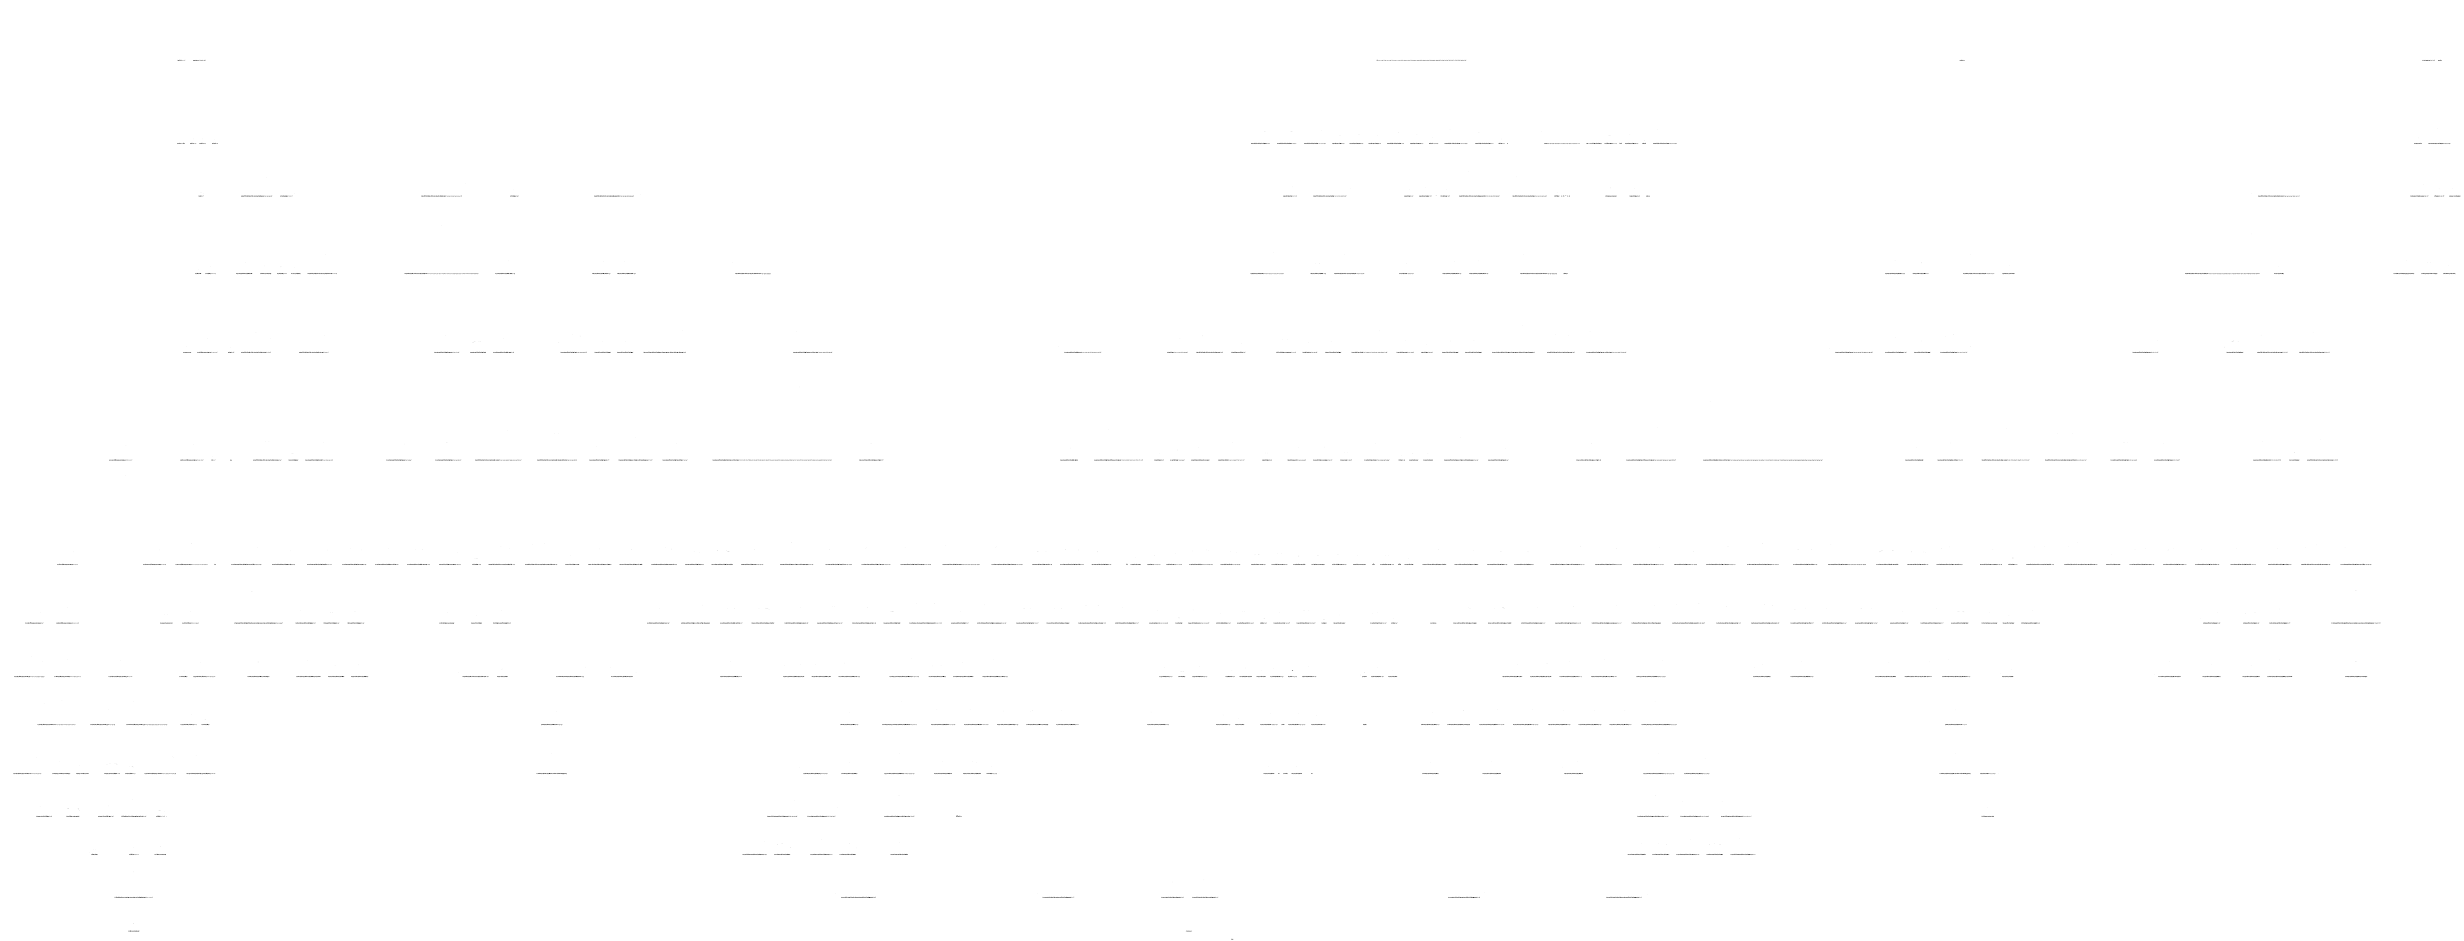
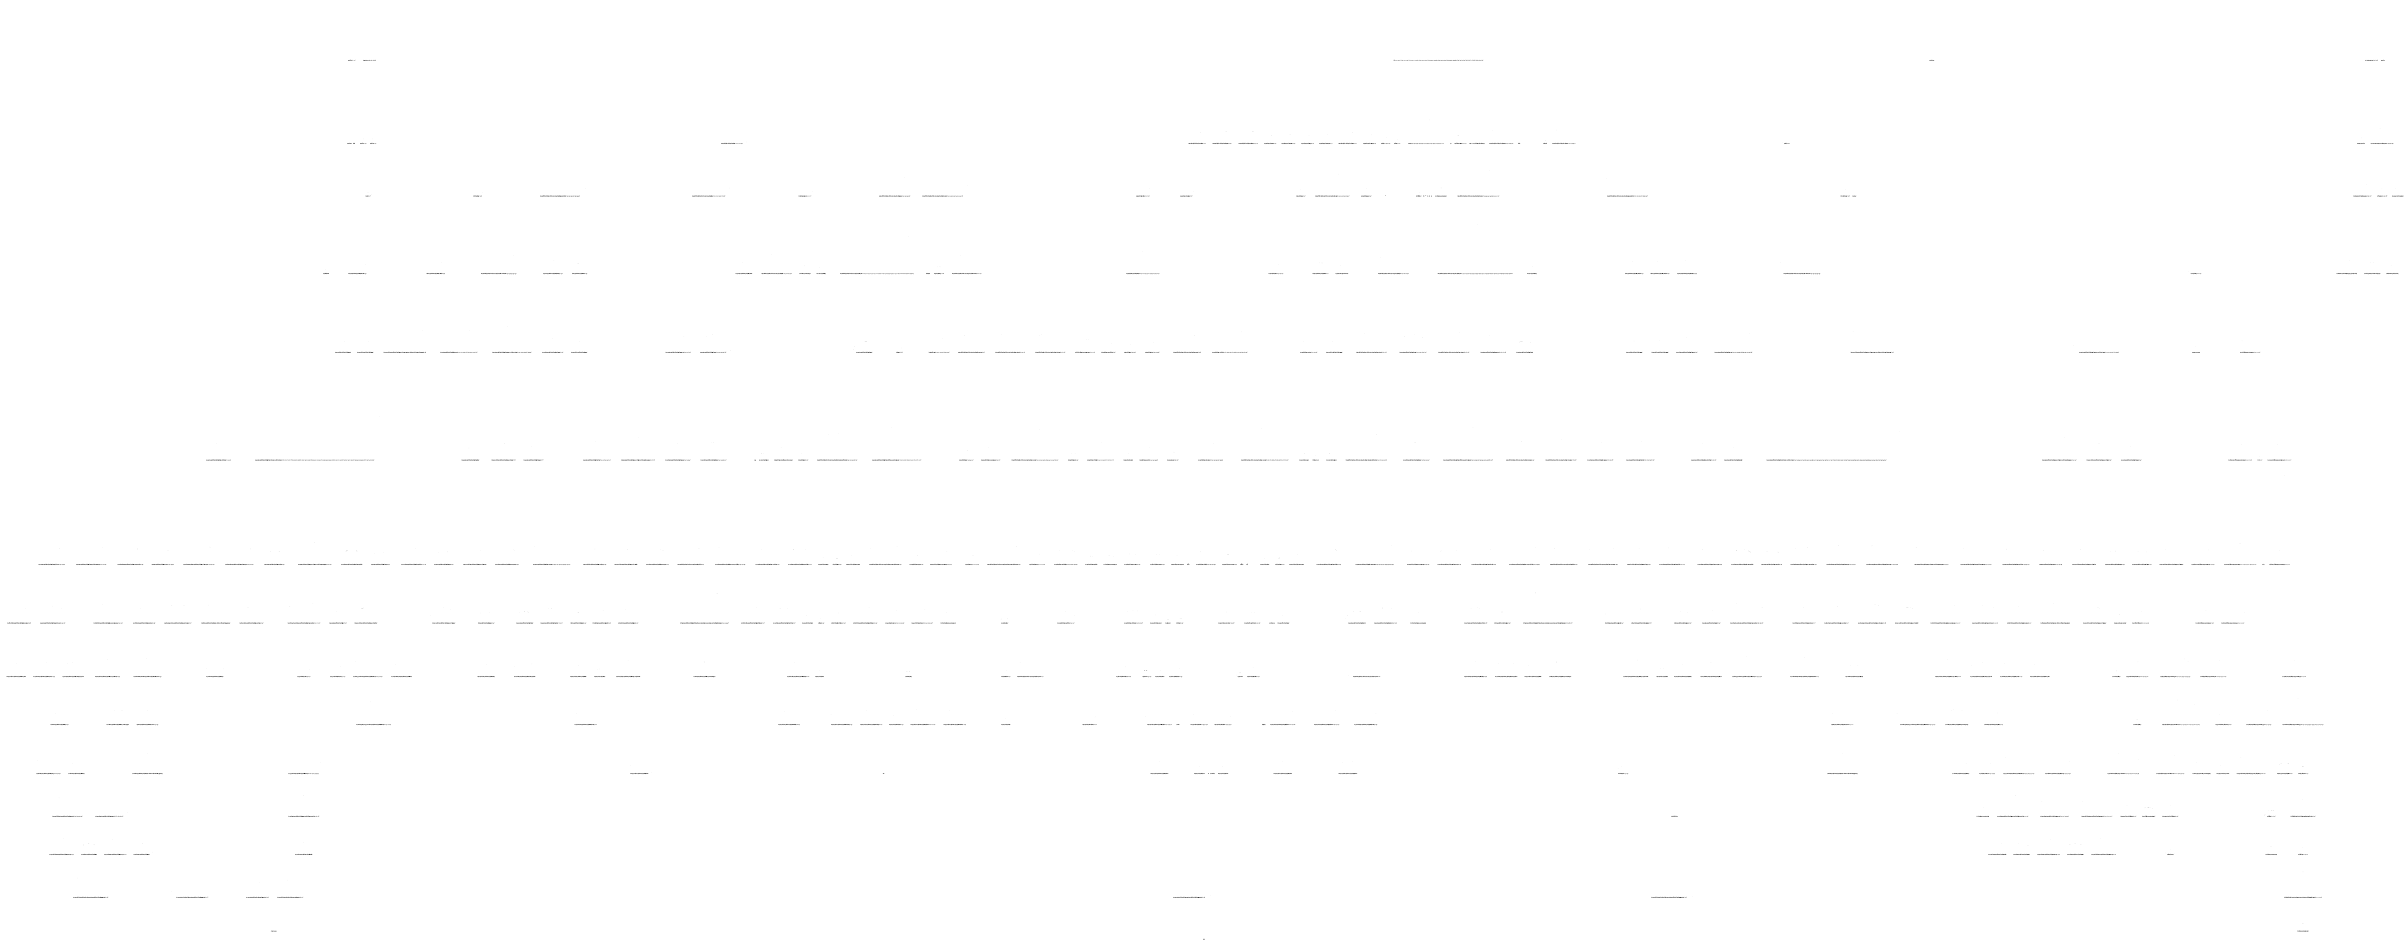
(1246, 677) -> none
